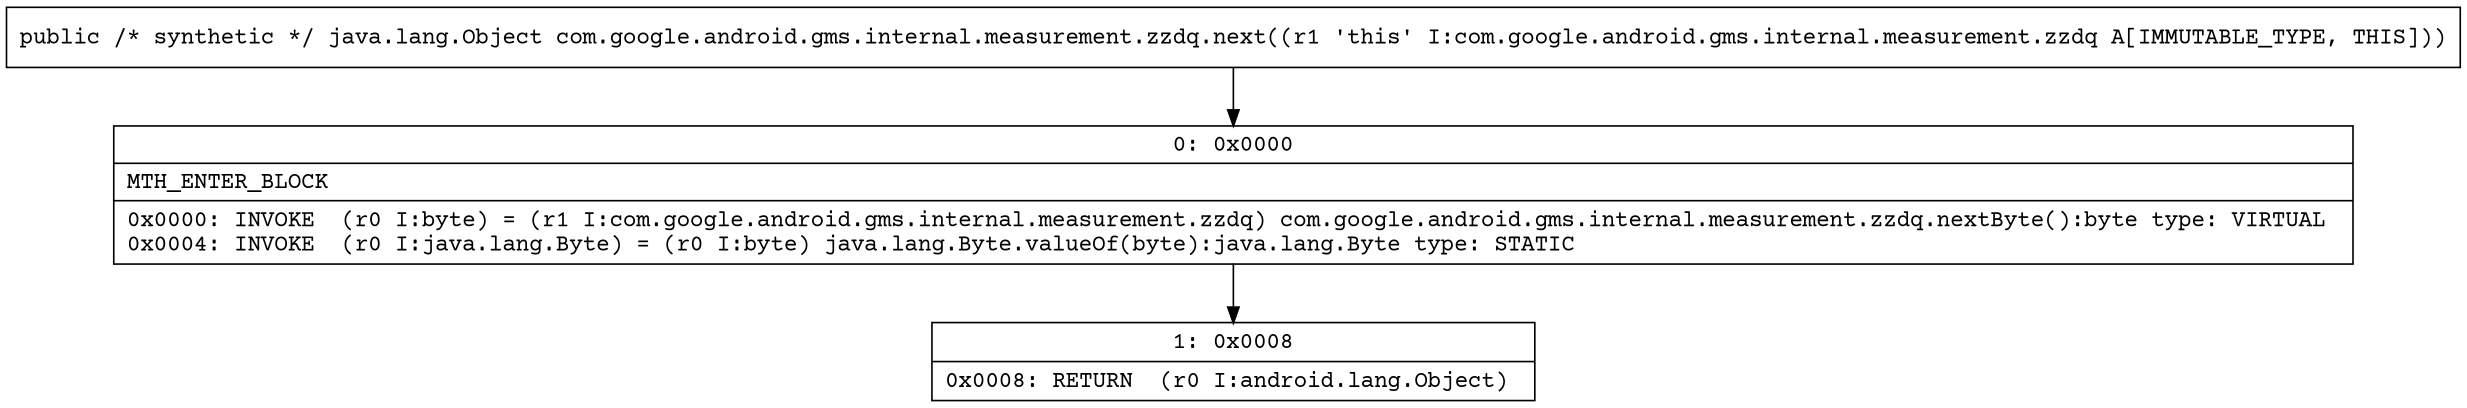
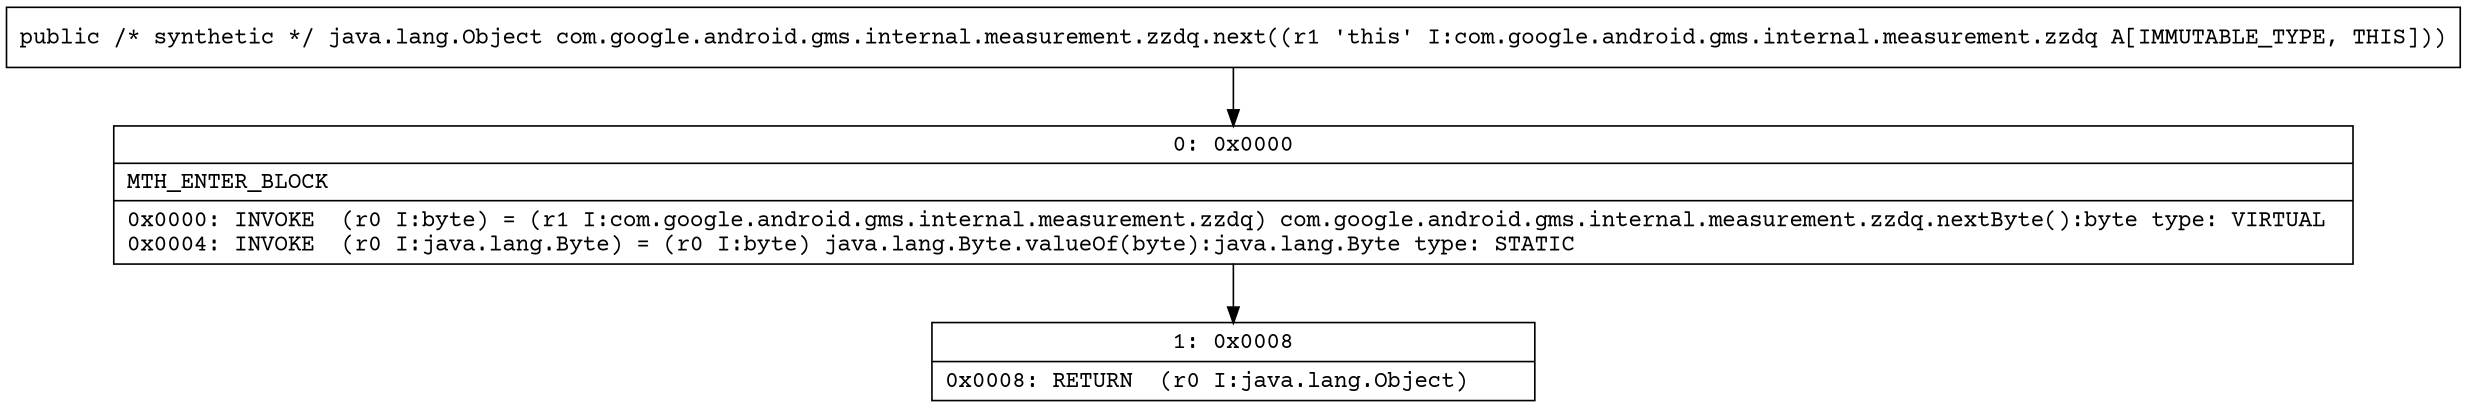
(1233, 380) -> (1214, 380)
